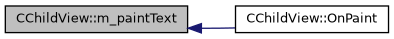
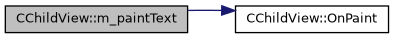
(218, 28) -> (205, 10)
